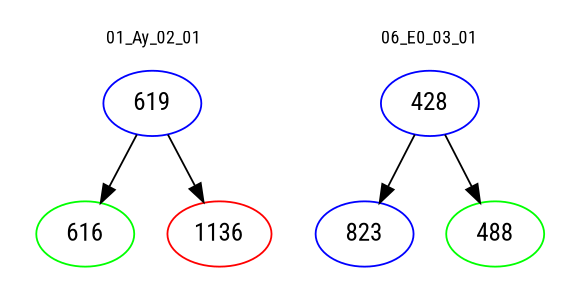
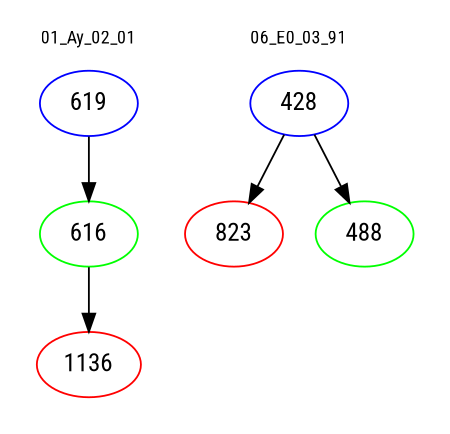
(430, 39) -> (299, 39)
(181, 160) -> (89, 290)
(365, 234) -> (234, 234)
